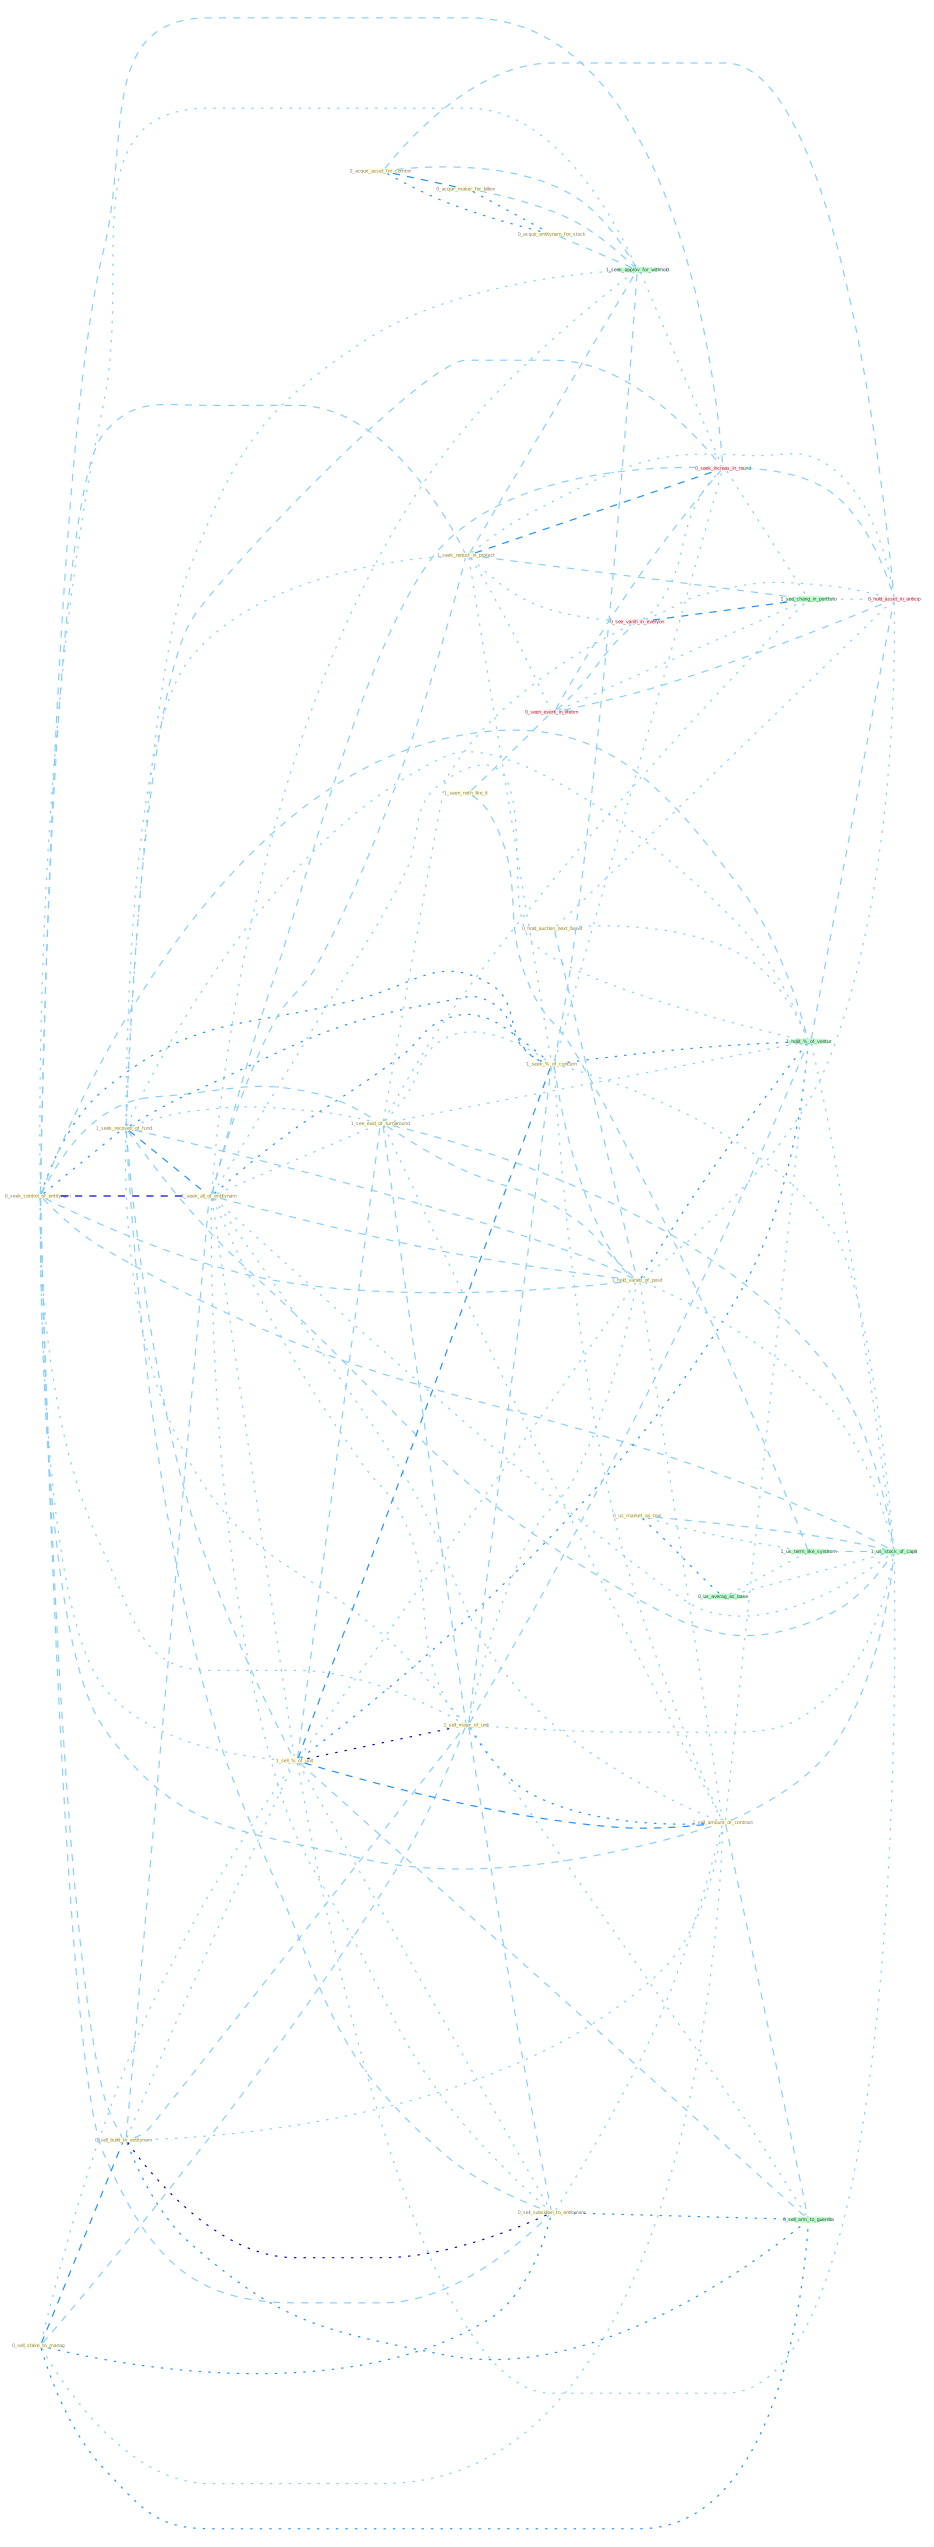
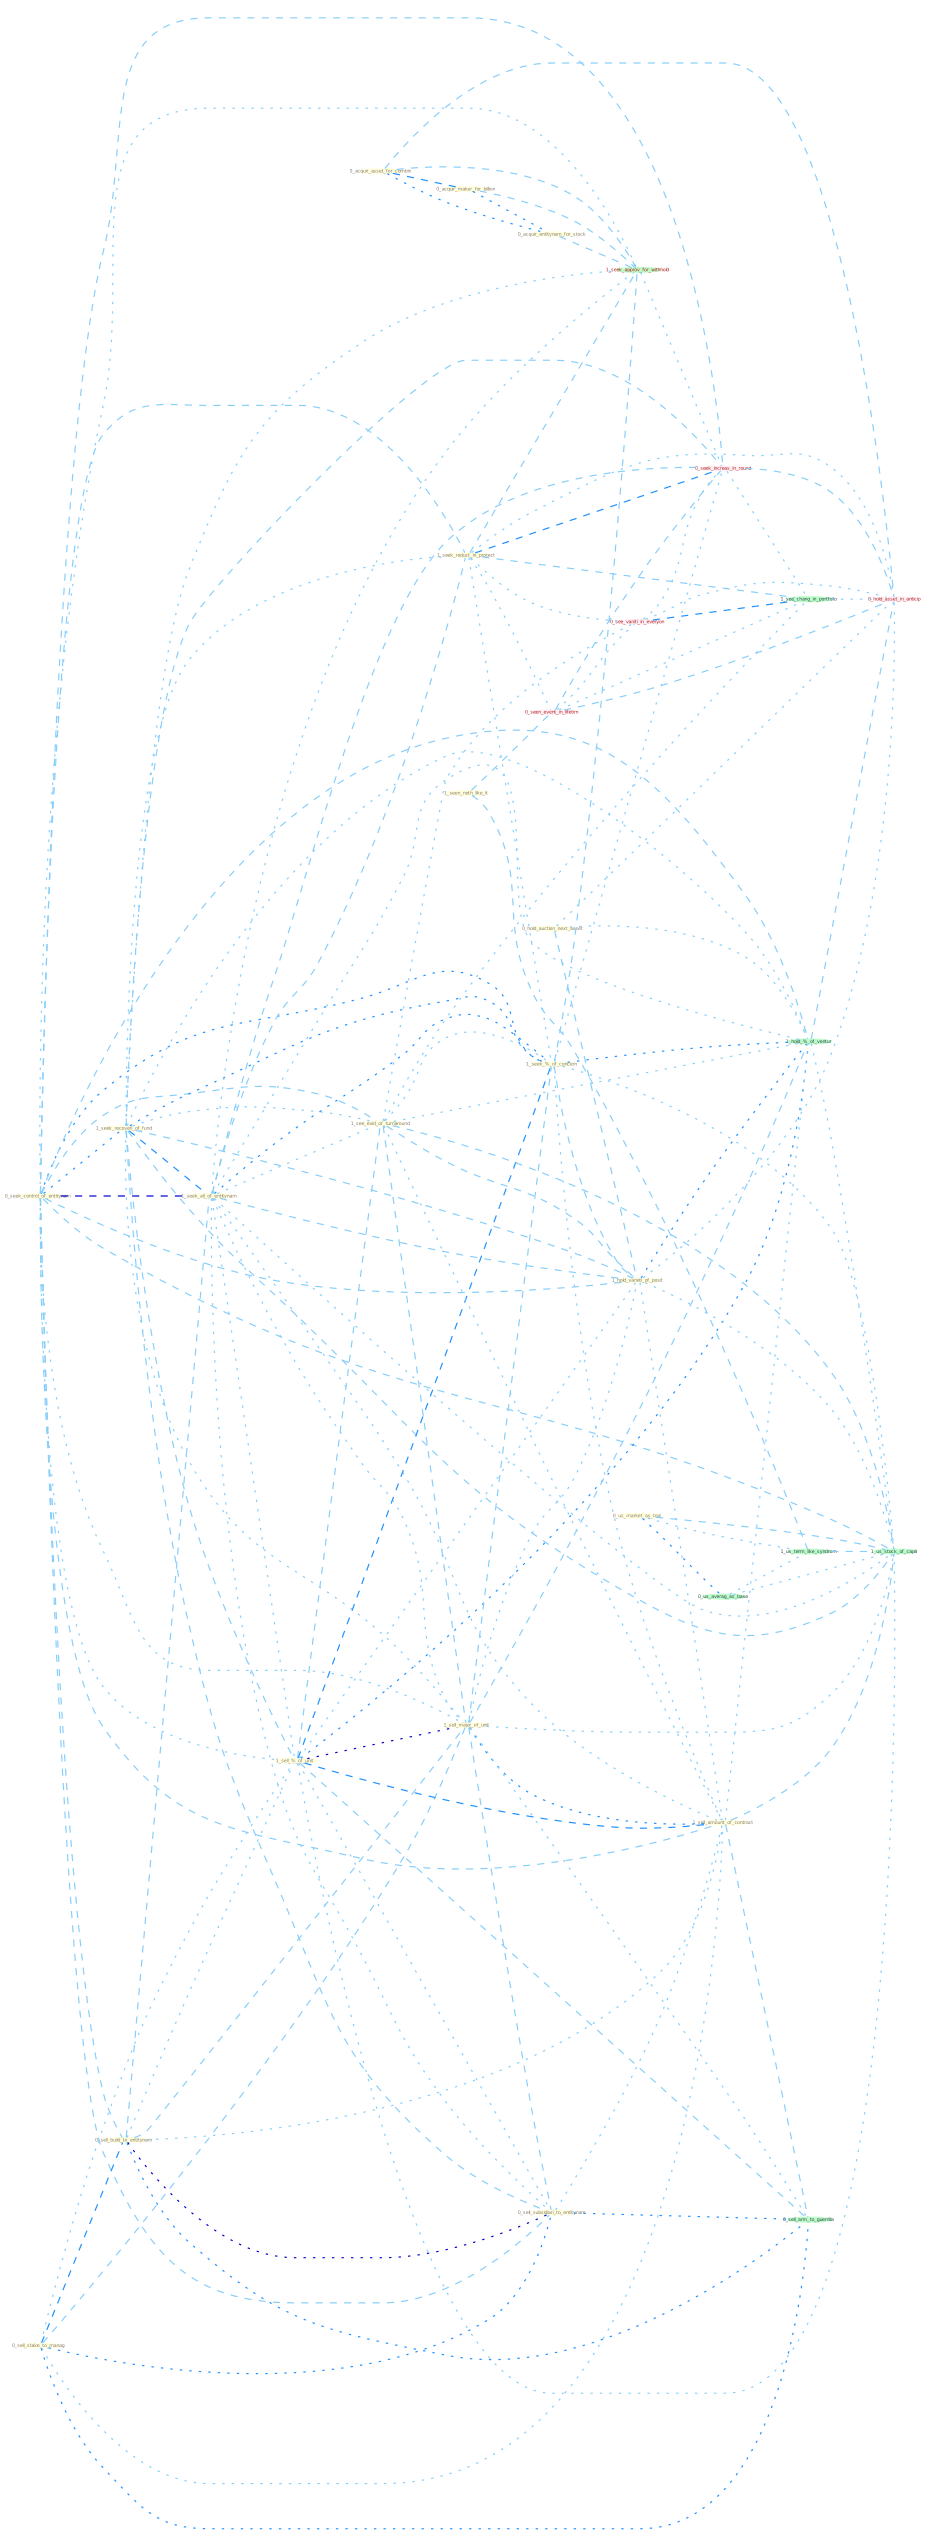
(638, 270) -> (638, 270)
(596, 667) -> (596, 667)
